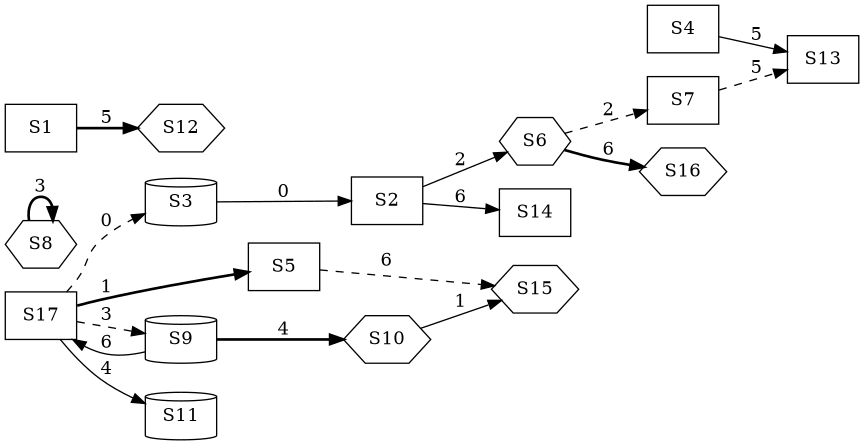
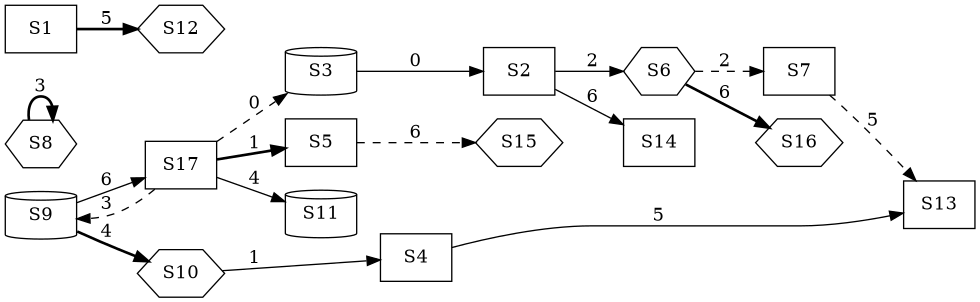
(455, 317) -> (294, 266)
